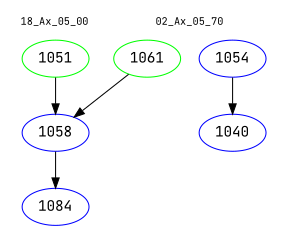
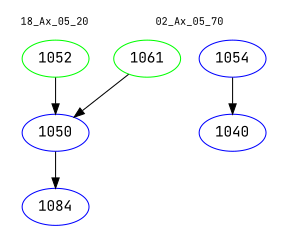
(55, 22) -> (55, 22)
(56, 59) -> (56, 59)
(56, 133) -> (56, 133)
